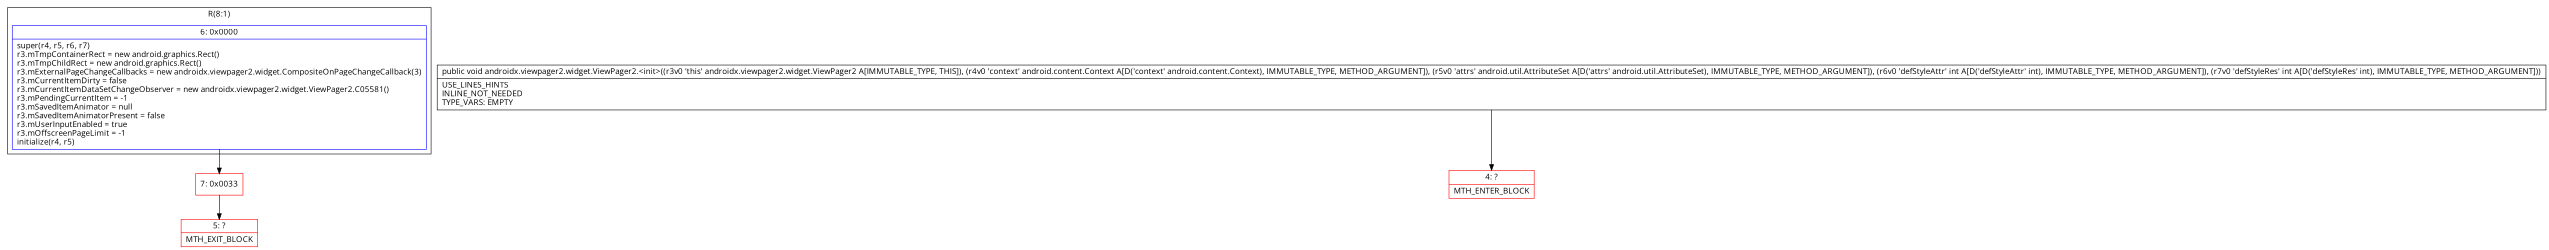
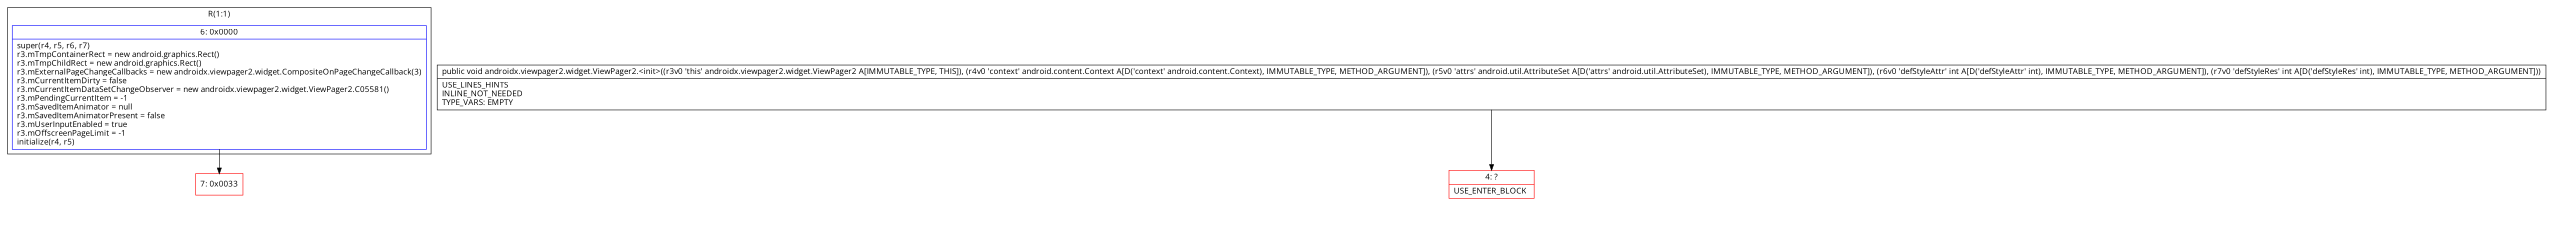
(219, 14) -> (219, 14)
(1492, 191) -> (1490, 191)
(219, 233) -> none
